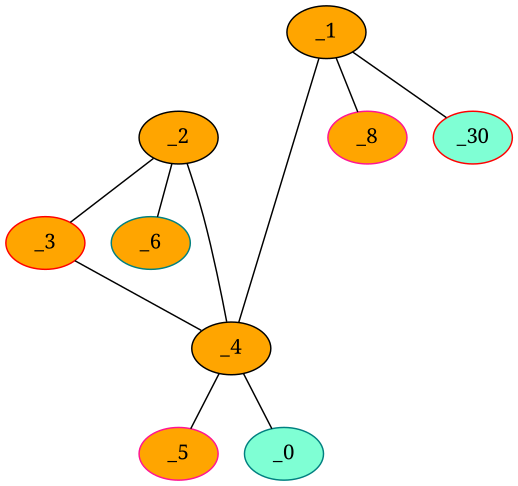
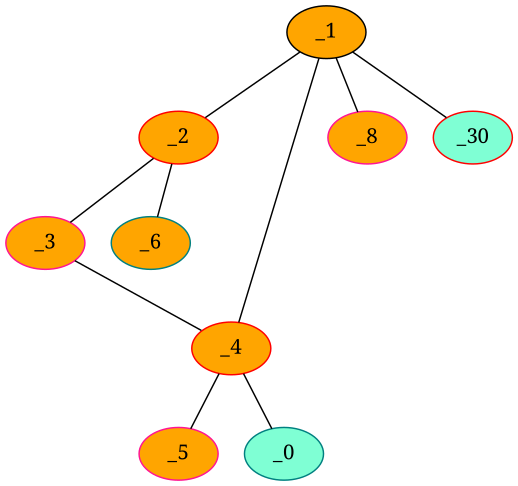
(179, 138) -> (179, 138)
(210, 242) -> (253, 85)
(45, 243) -> (45, 243)
(231, 348) -> (231, 348)
